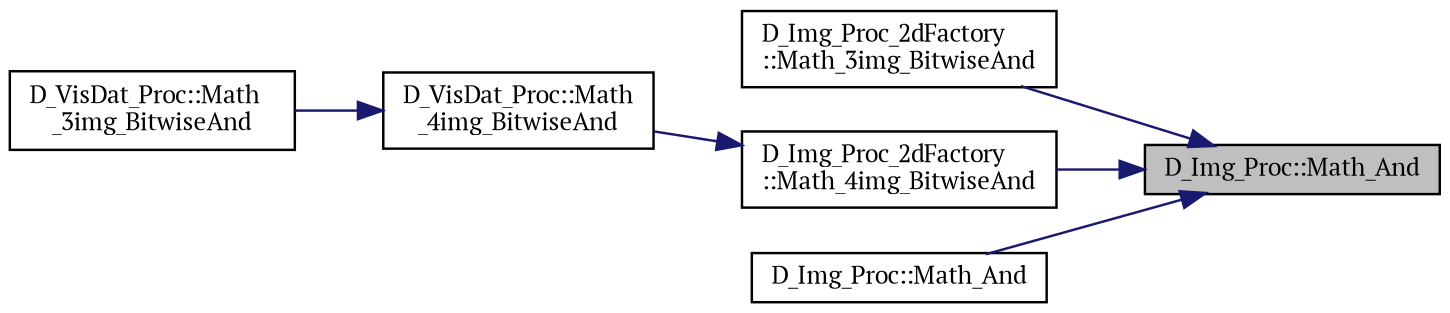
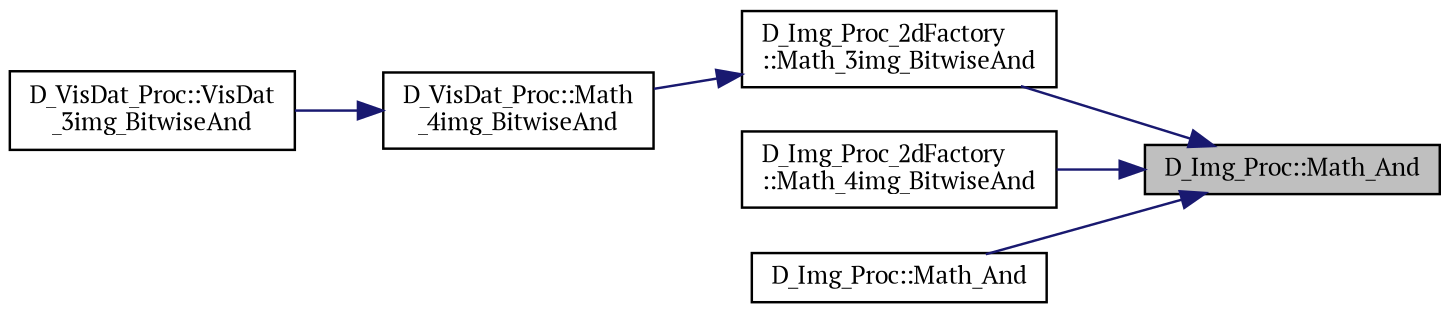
(152, 111) -> (152, 111)
(685, 136) -> (685, 84)
